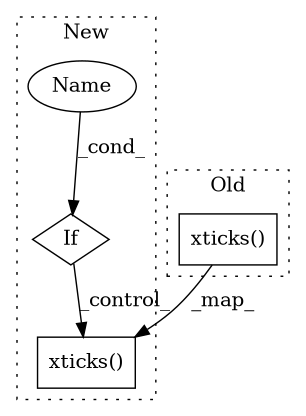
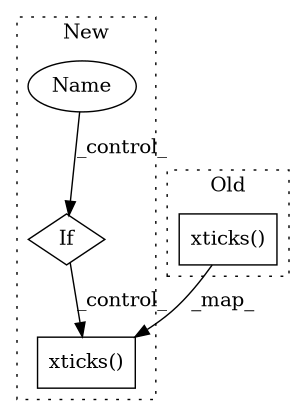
(112, 148) -> (122, 148)
